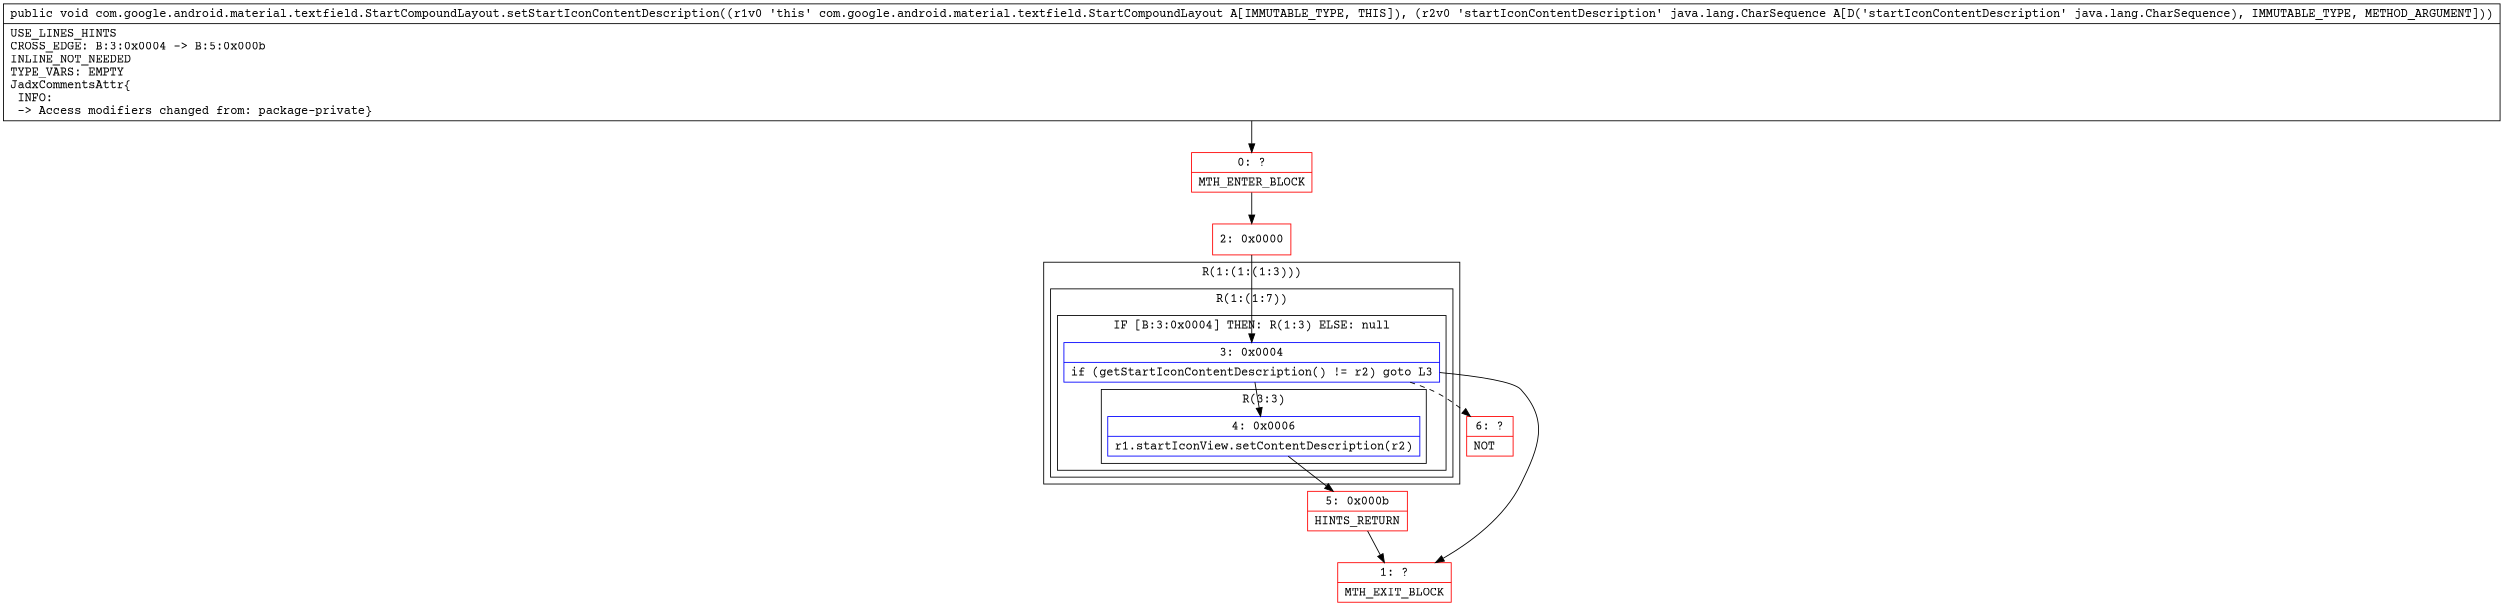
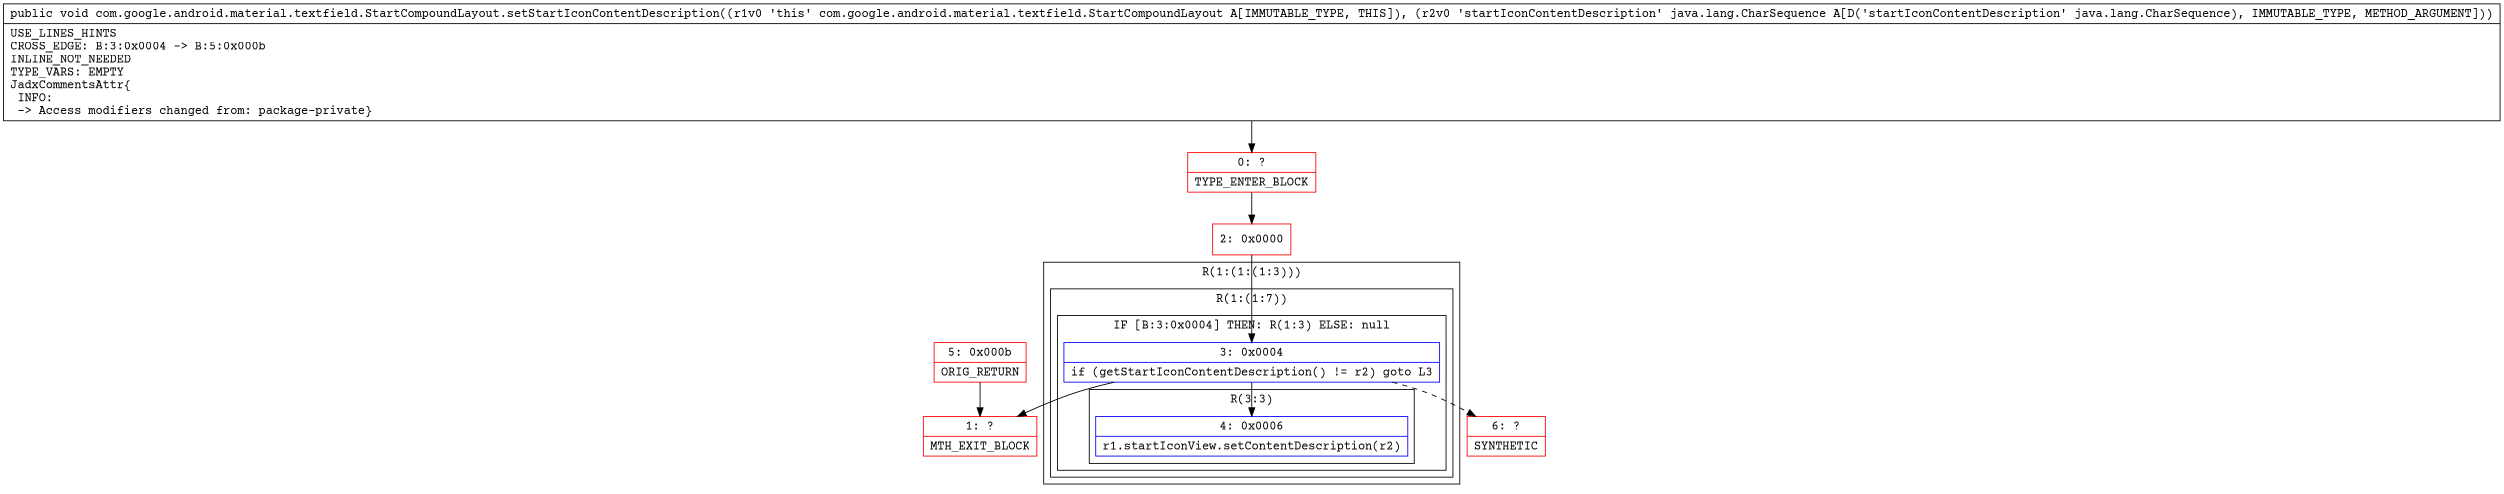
(1252, 182) -> (1252, 182)
(1484, 446) -> (1506, 446)
(1307, 471) -> none
(1358, 521) -> (980, 372)
